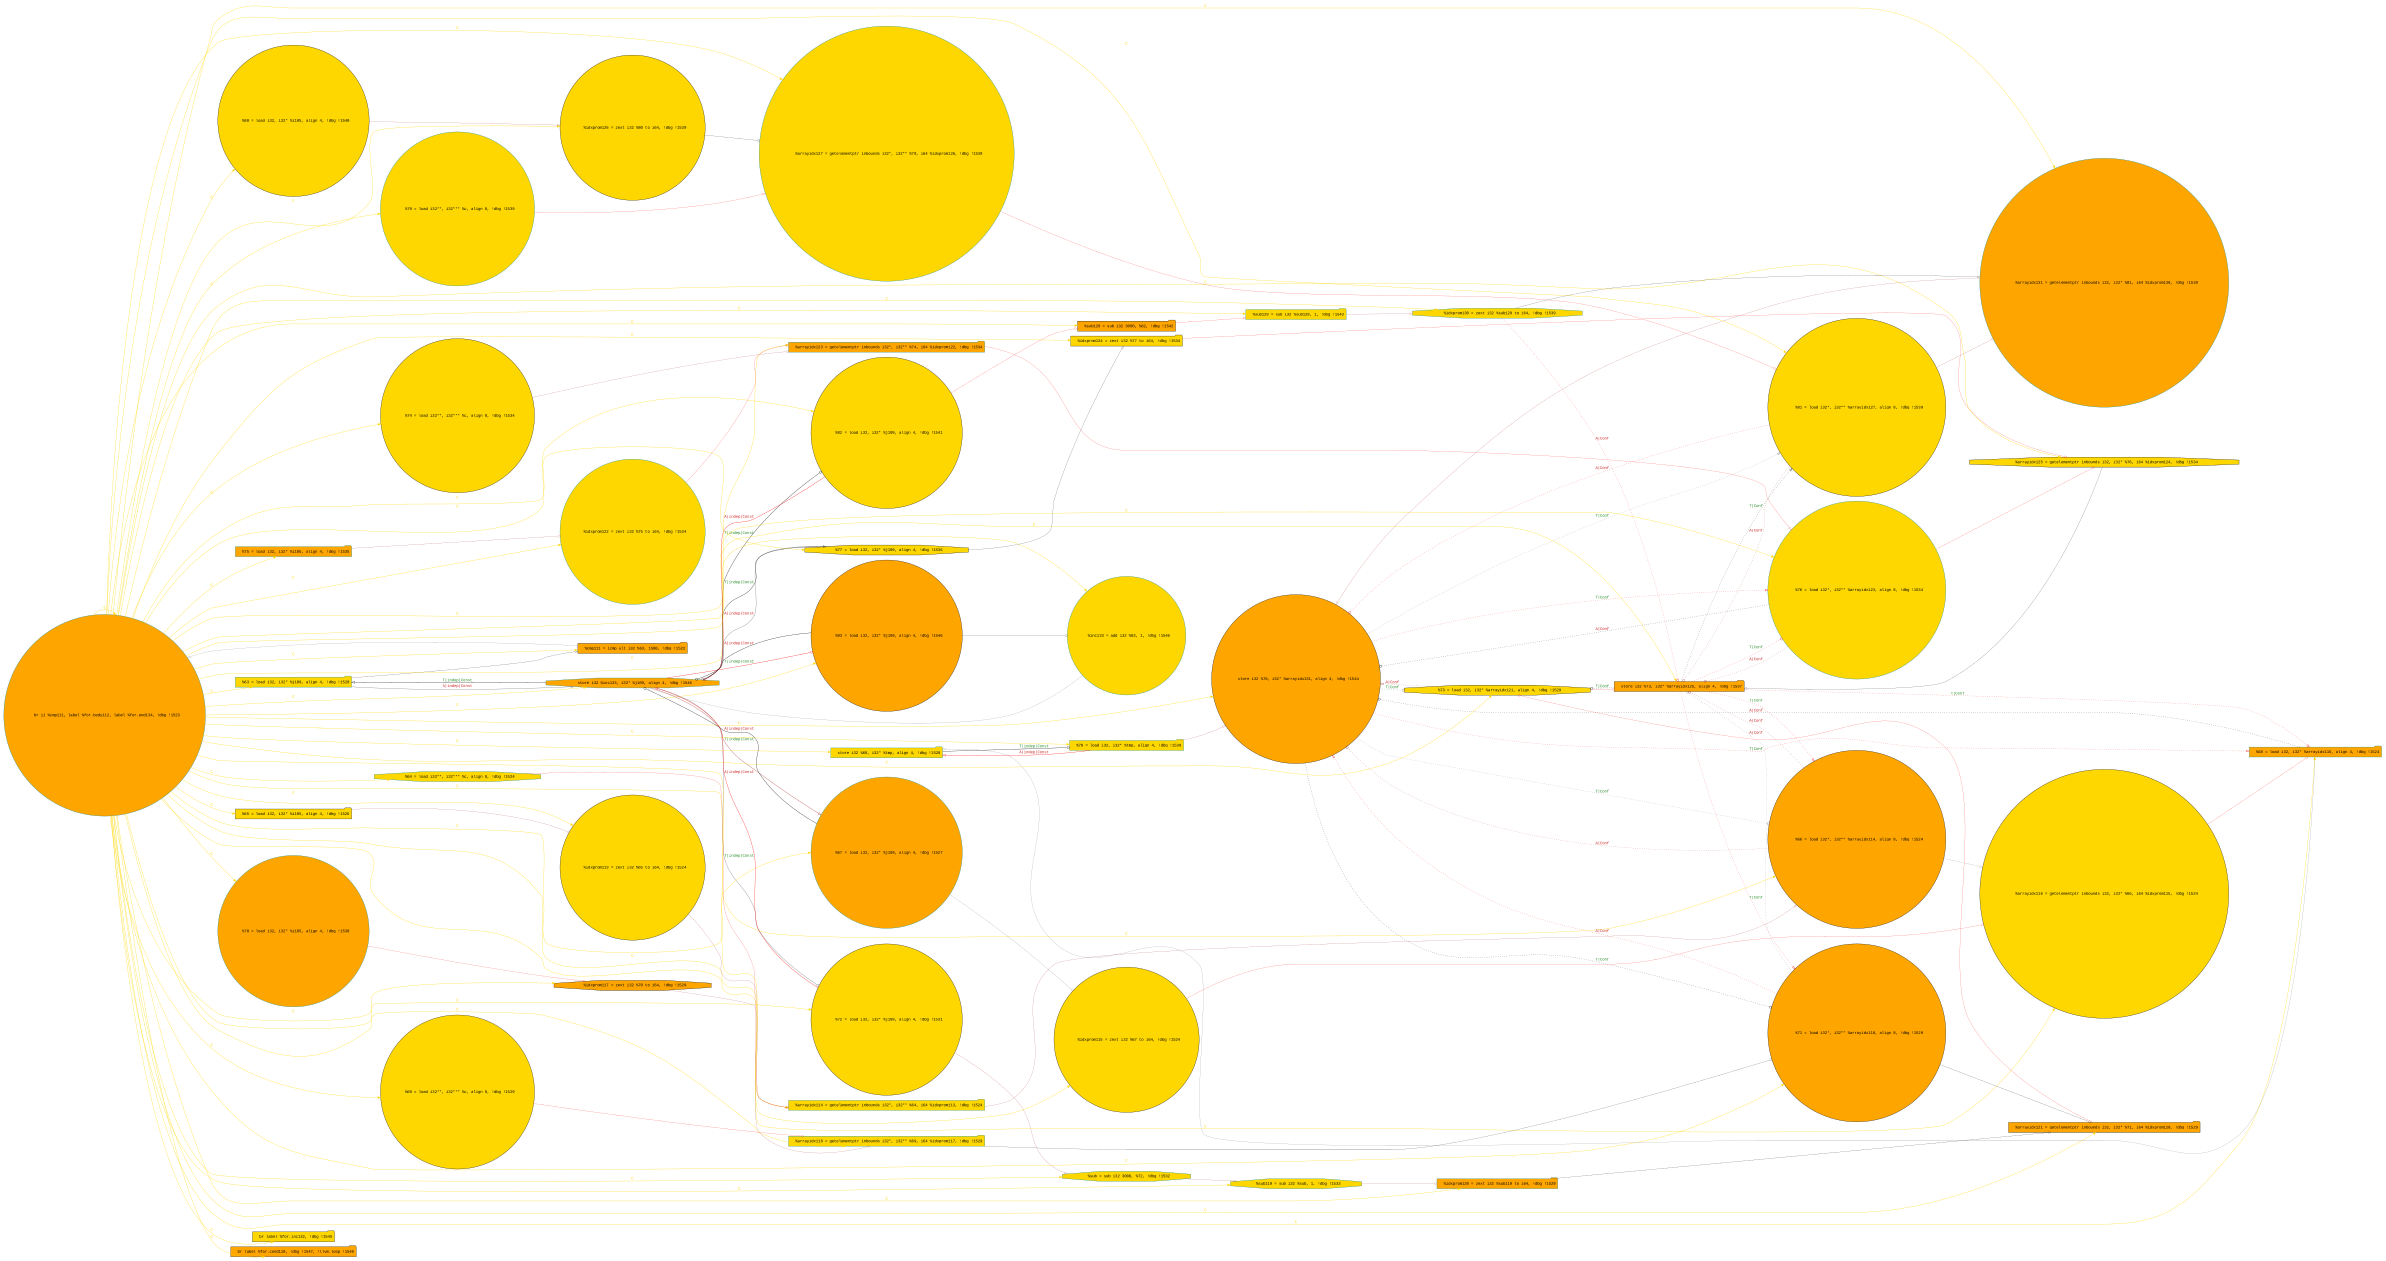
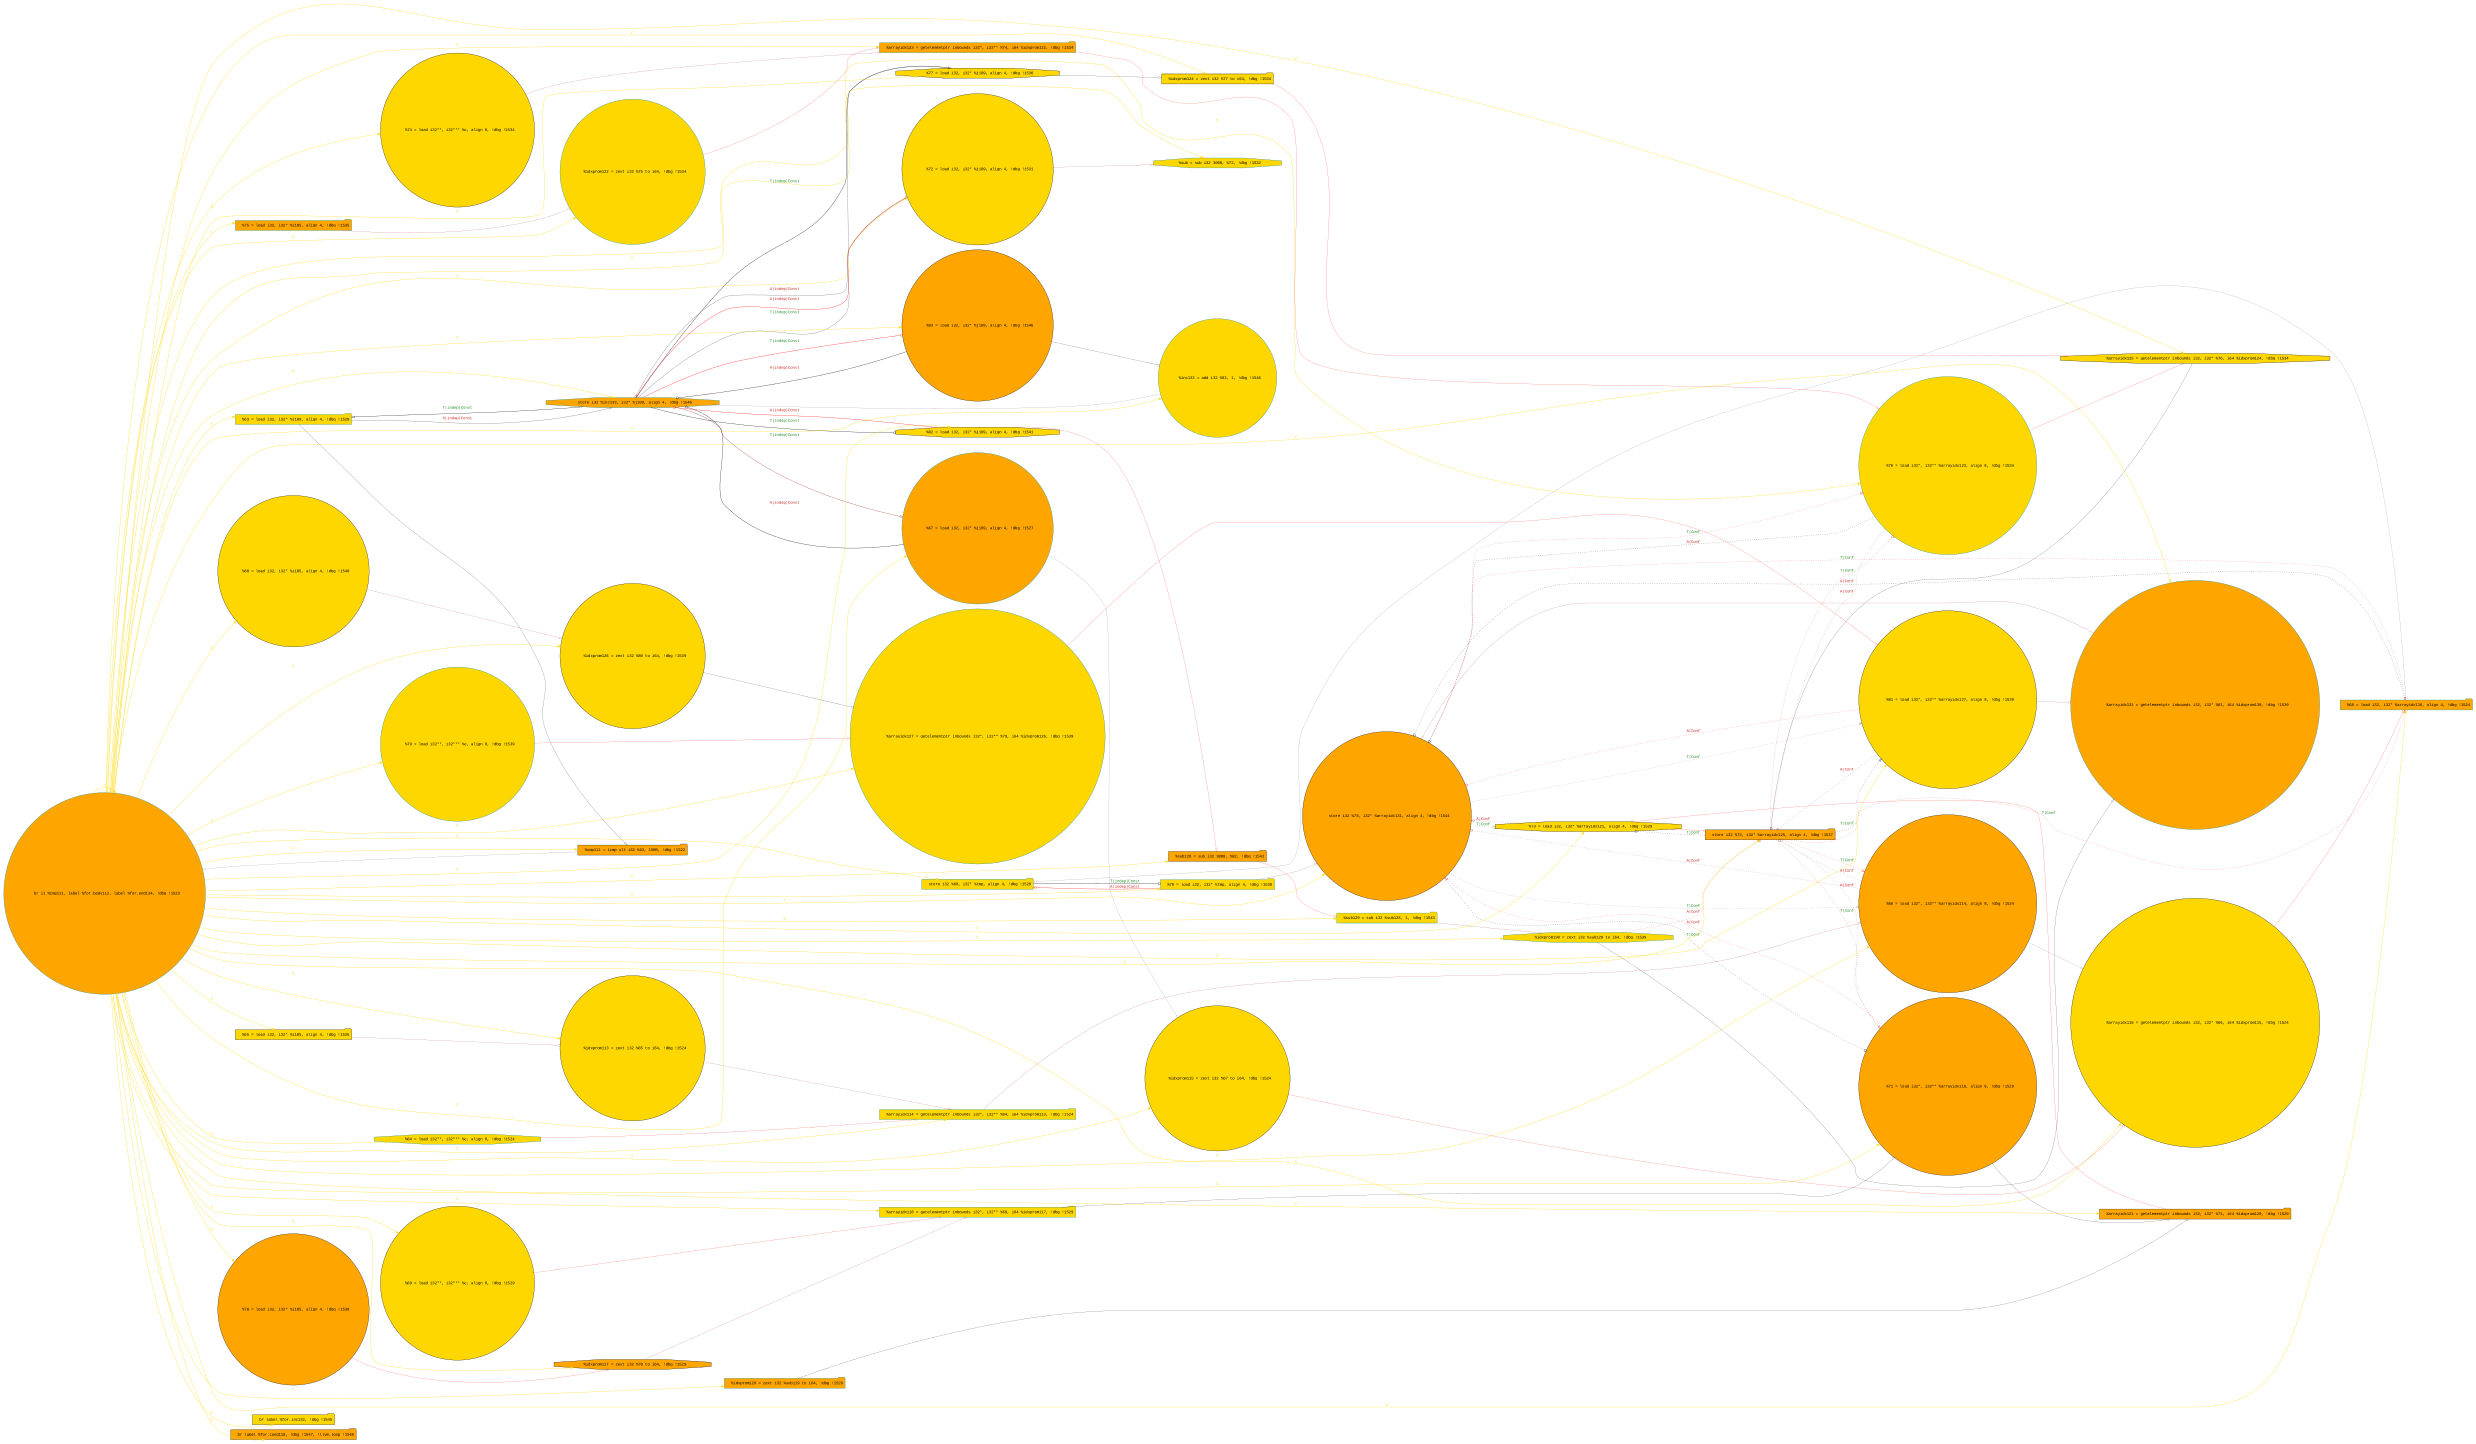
(887, 433) -> (978, 432)
(293, 931) -> (293, 1309)
(1296, 1184) -> none
